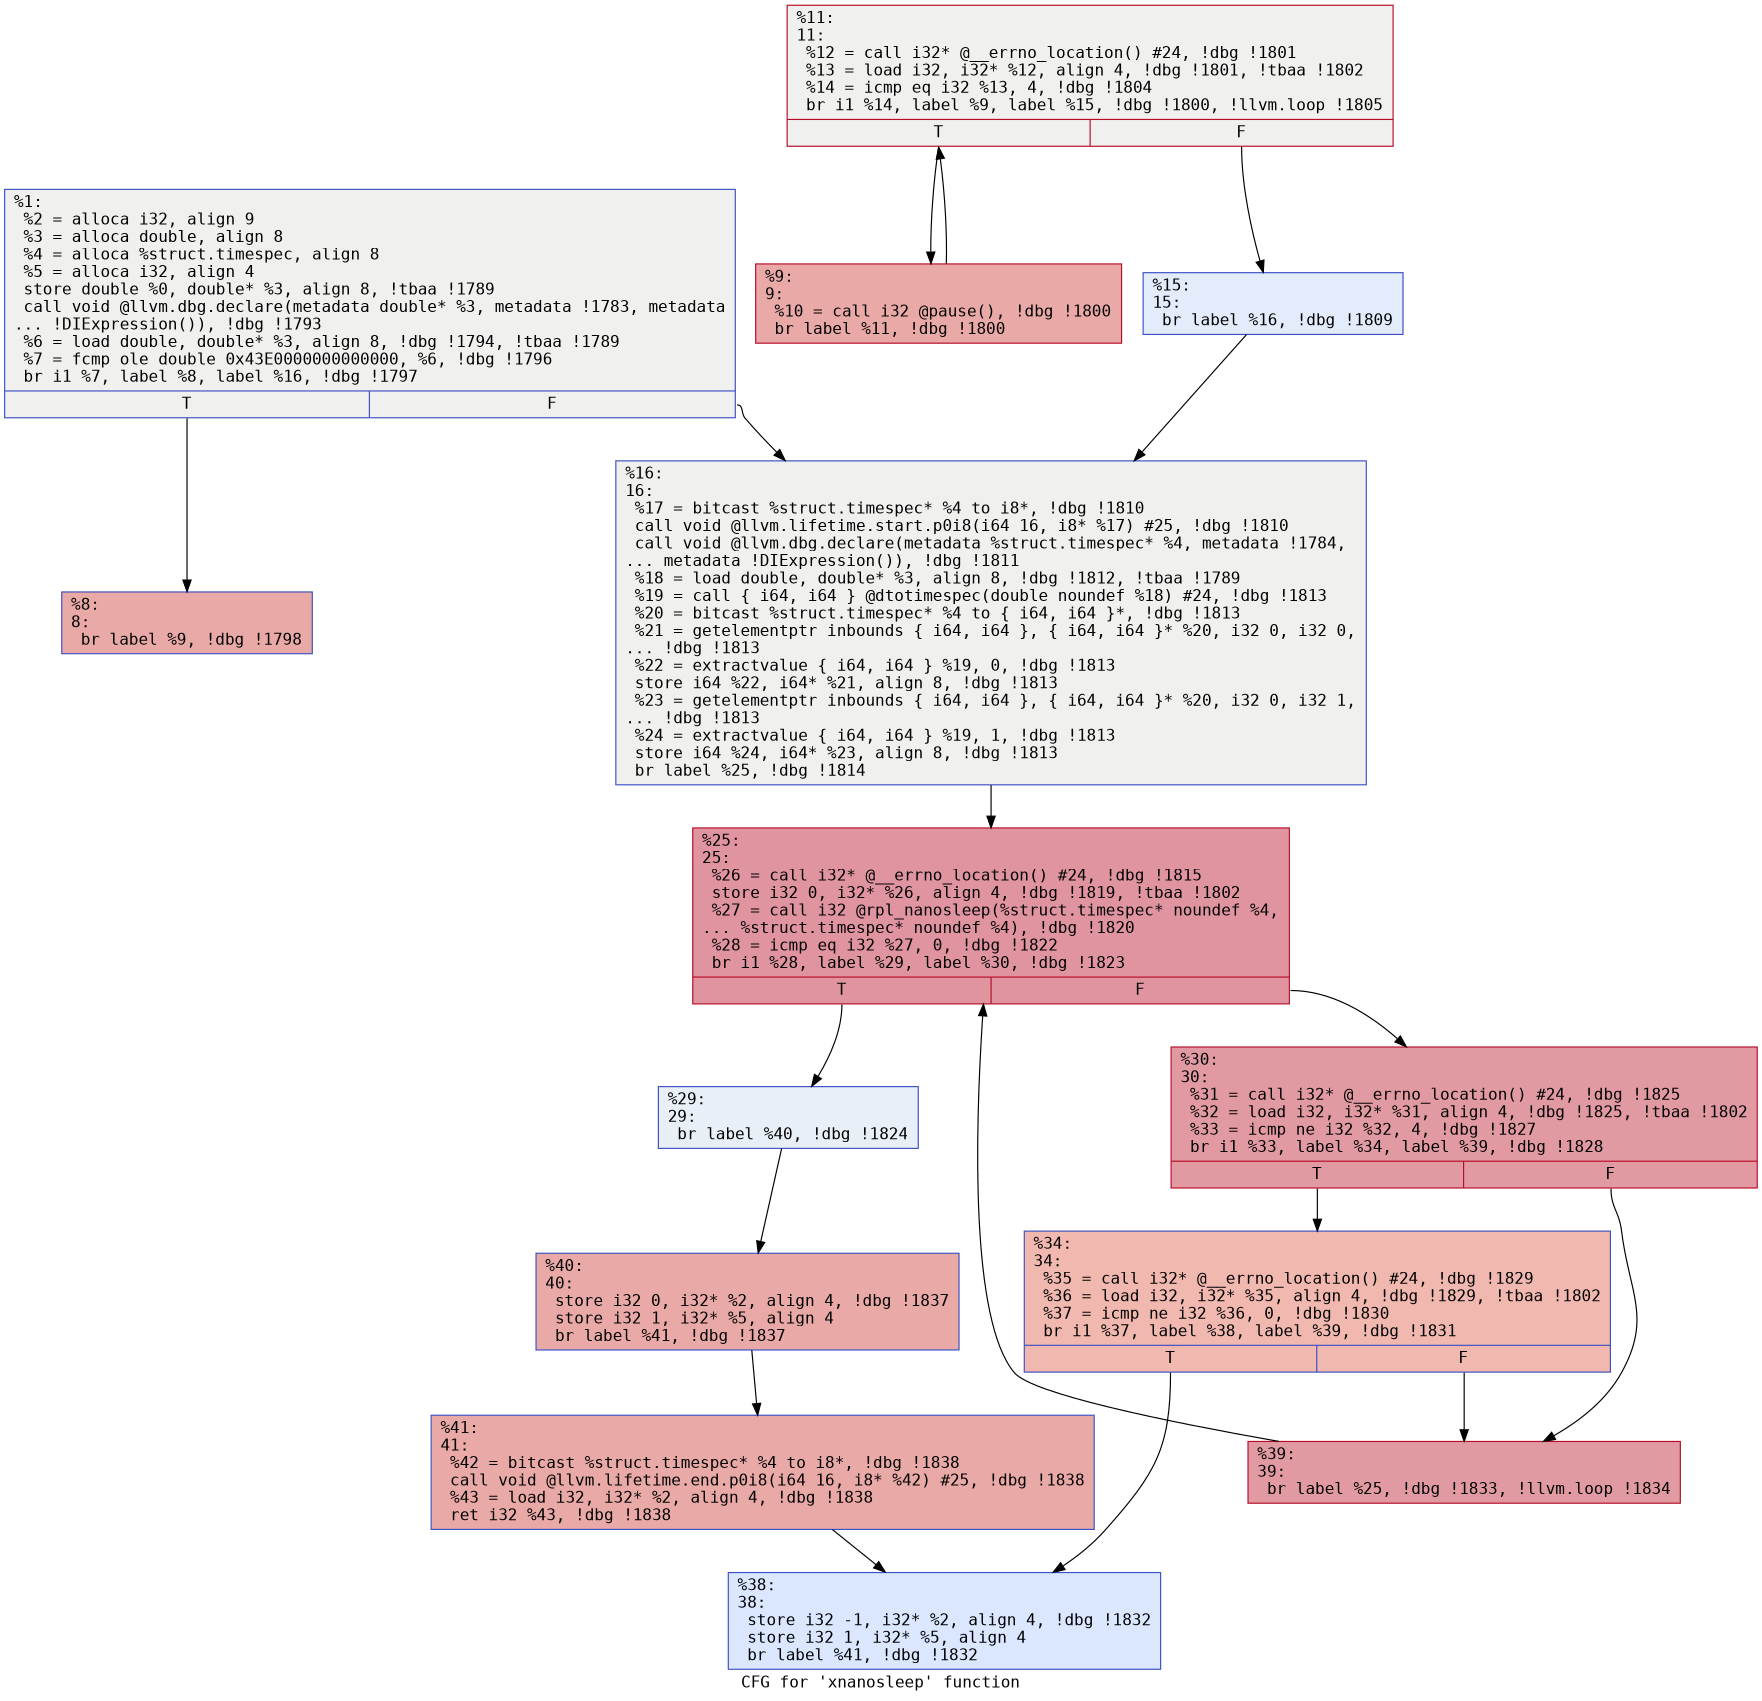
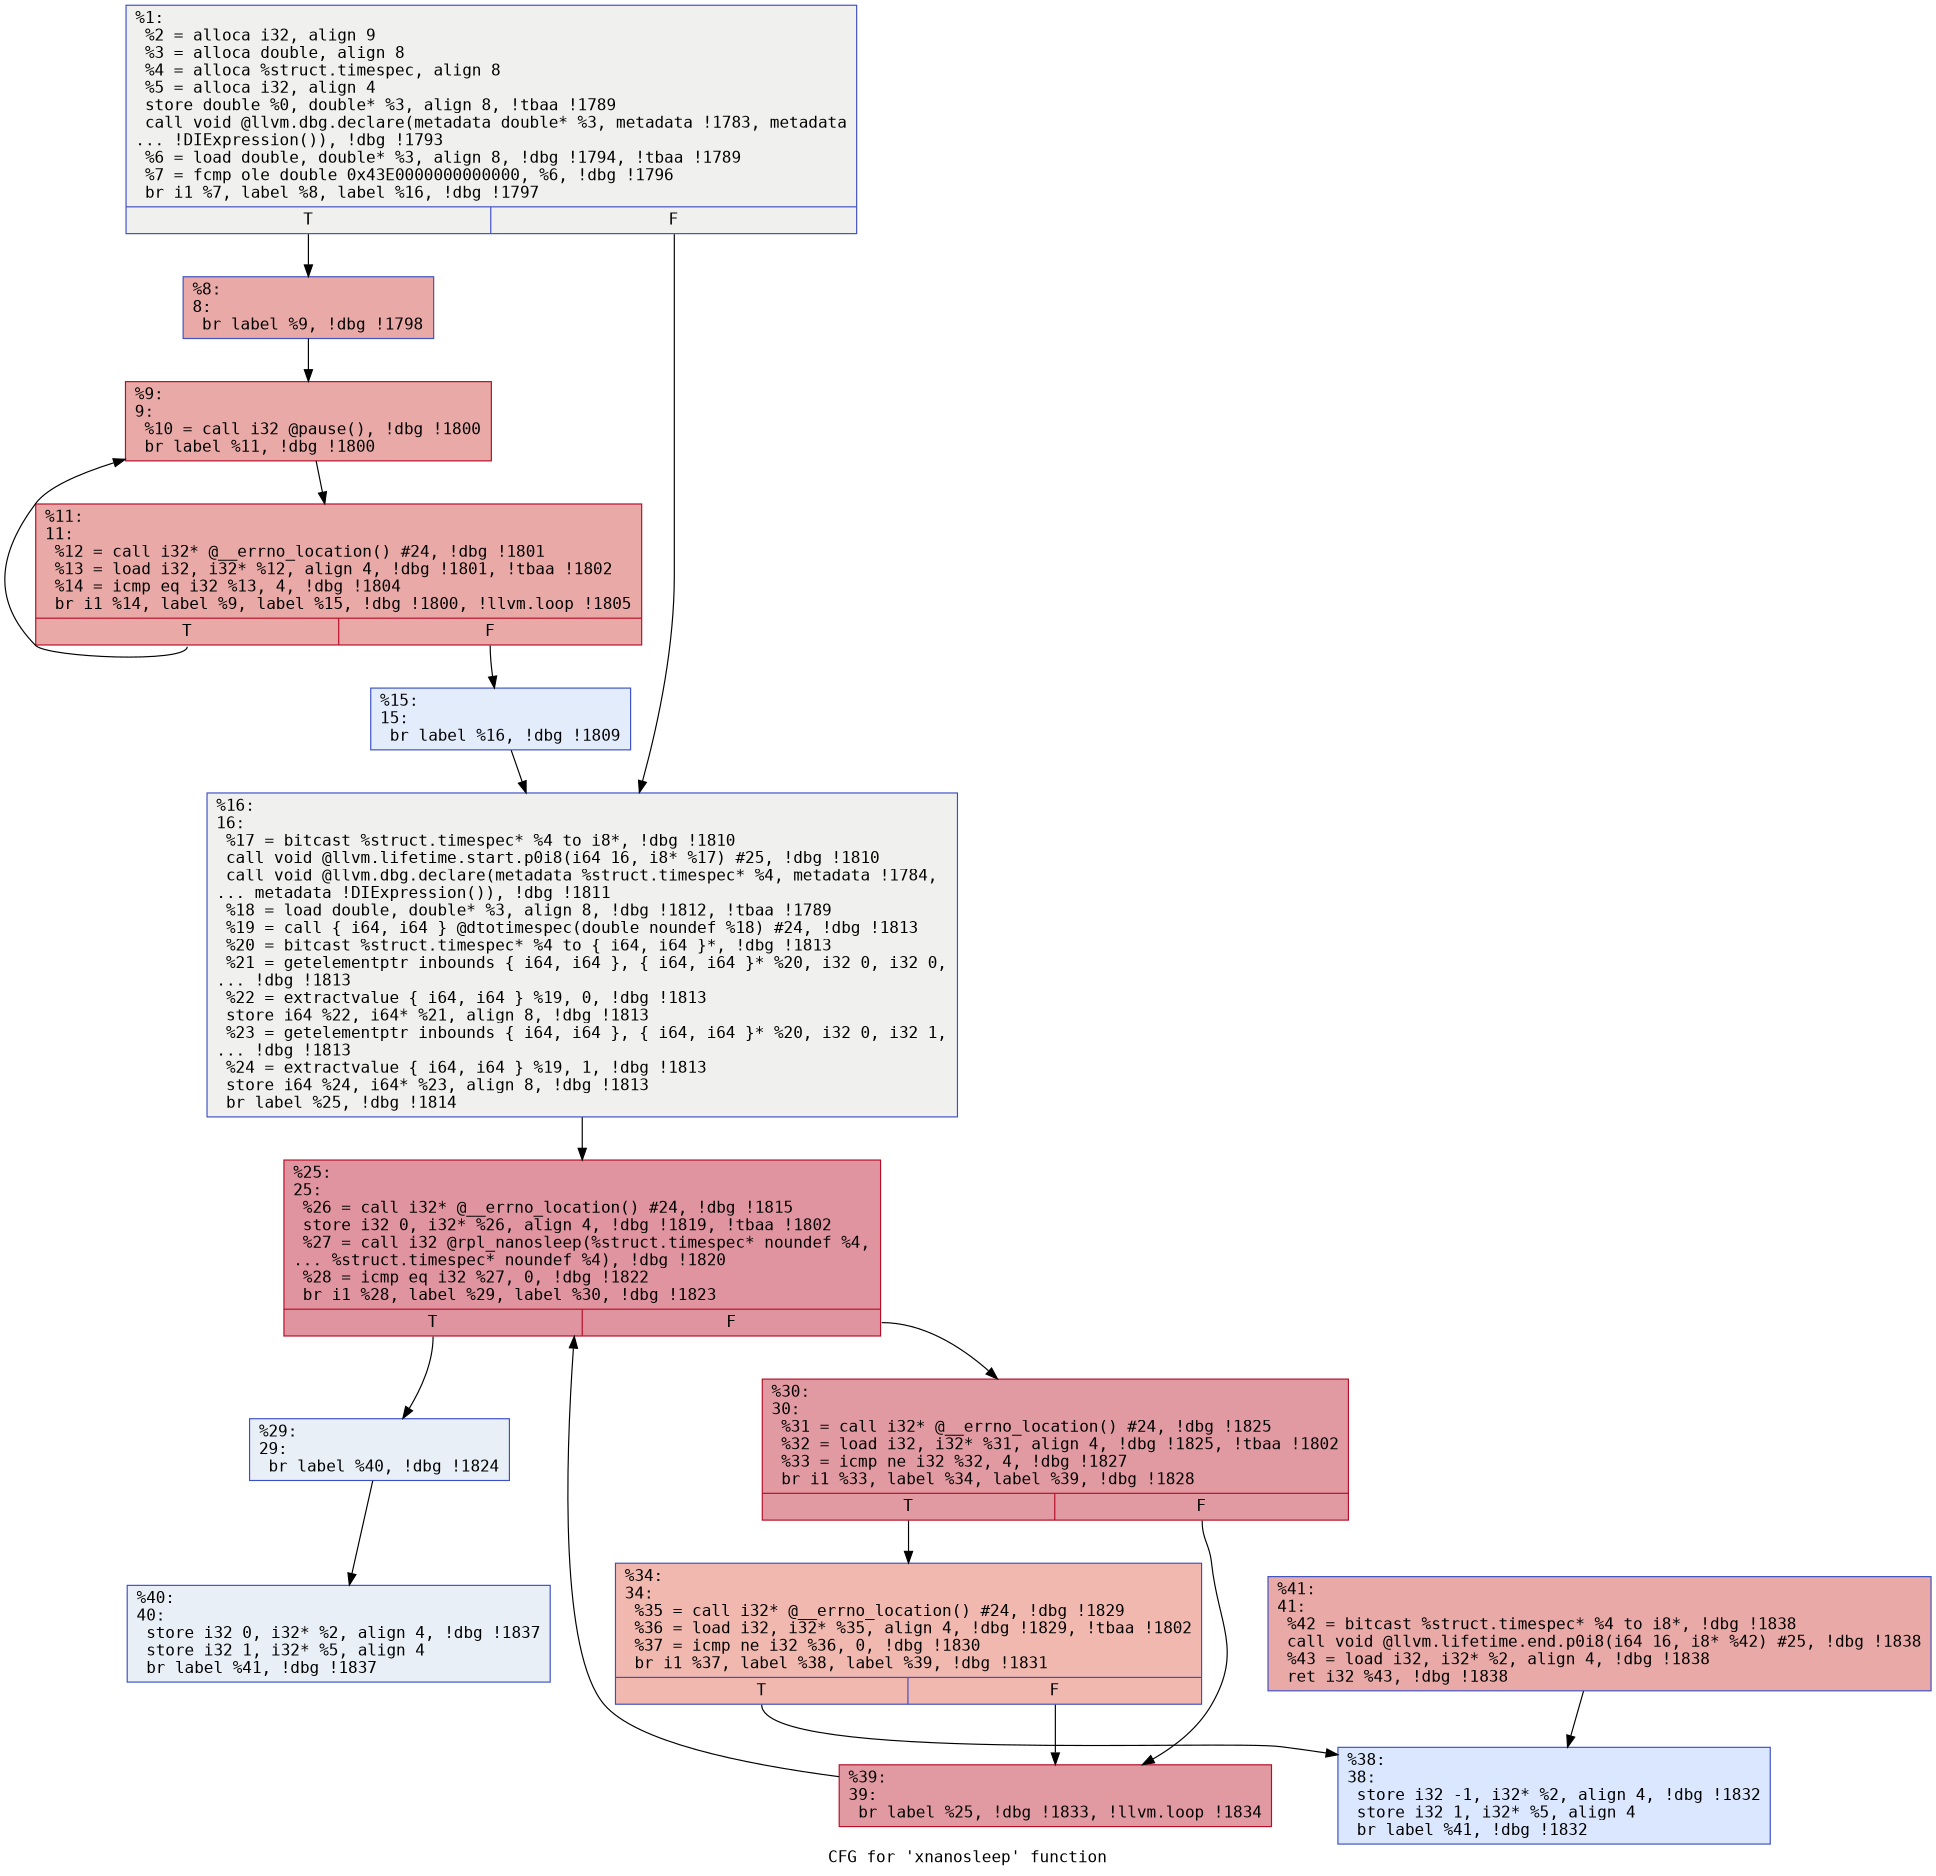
(1090, 76) -> (339, 574)
none -> (308, 354)
(748, 1302) -> (339, 1634)
(754, 1377) -> none
